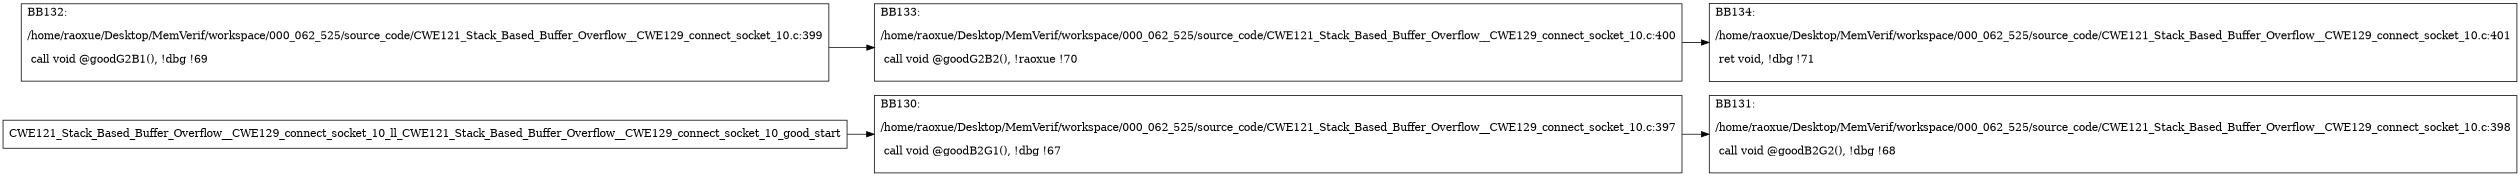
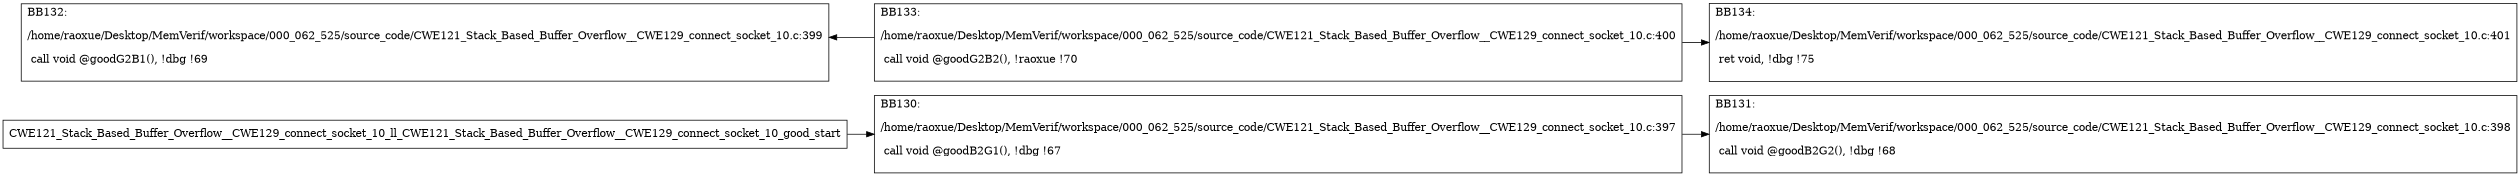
(848, 48) -> (856, 37)
(1765, 60) -> (1765, 60)
